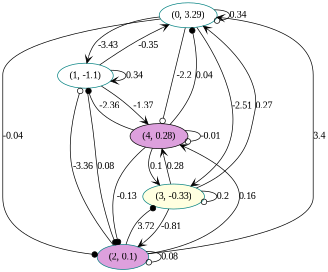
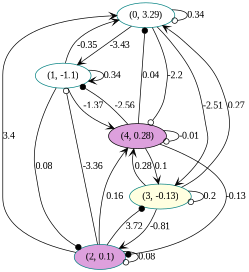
(109, 106) -> (125, 106)
(3, 107) -> none
(174, 197) -> (160, 197)
